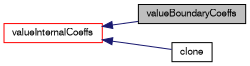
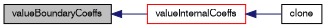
(125, 23) -> (135, 14)
